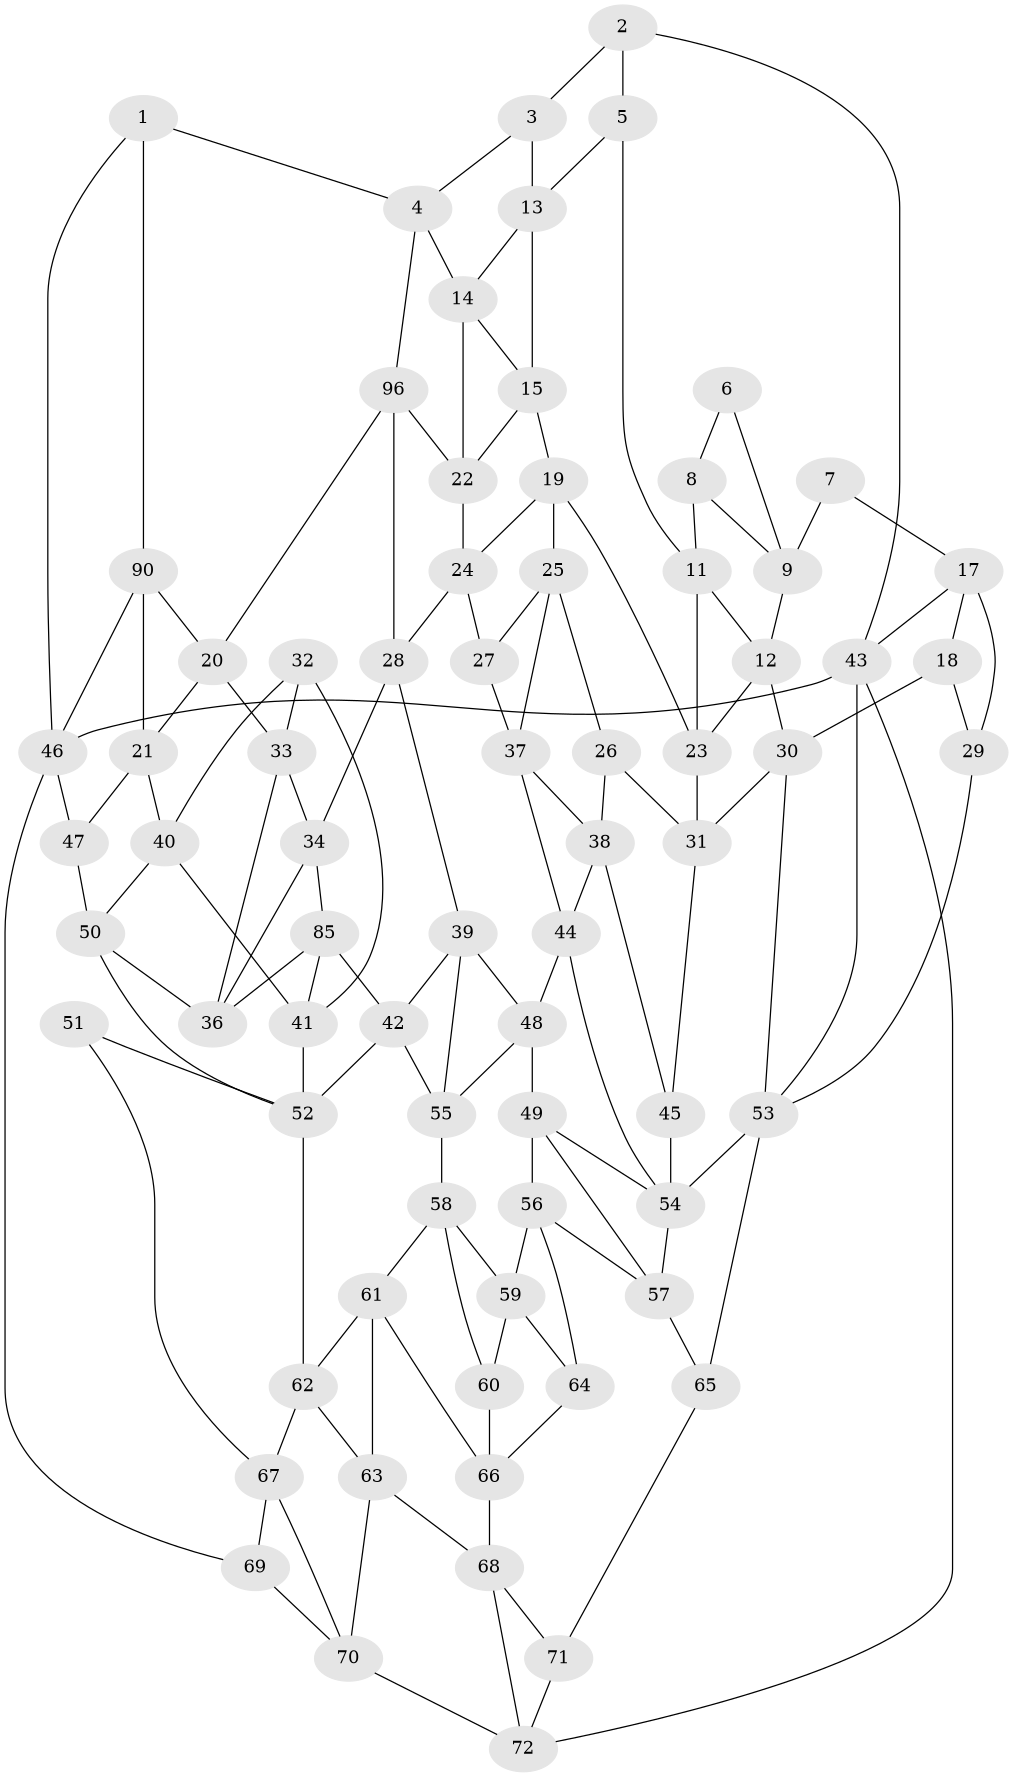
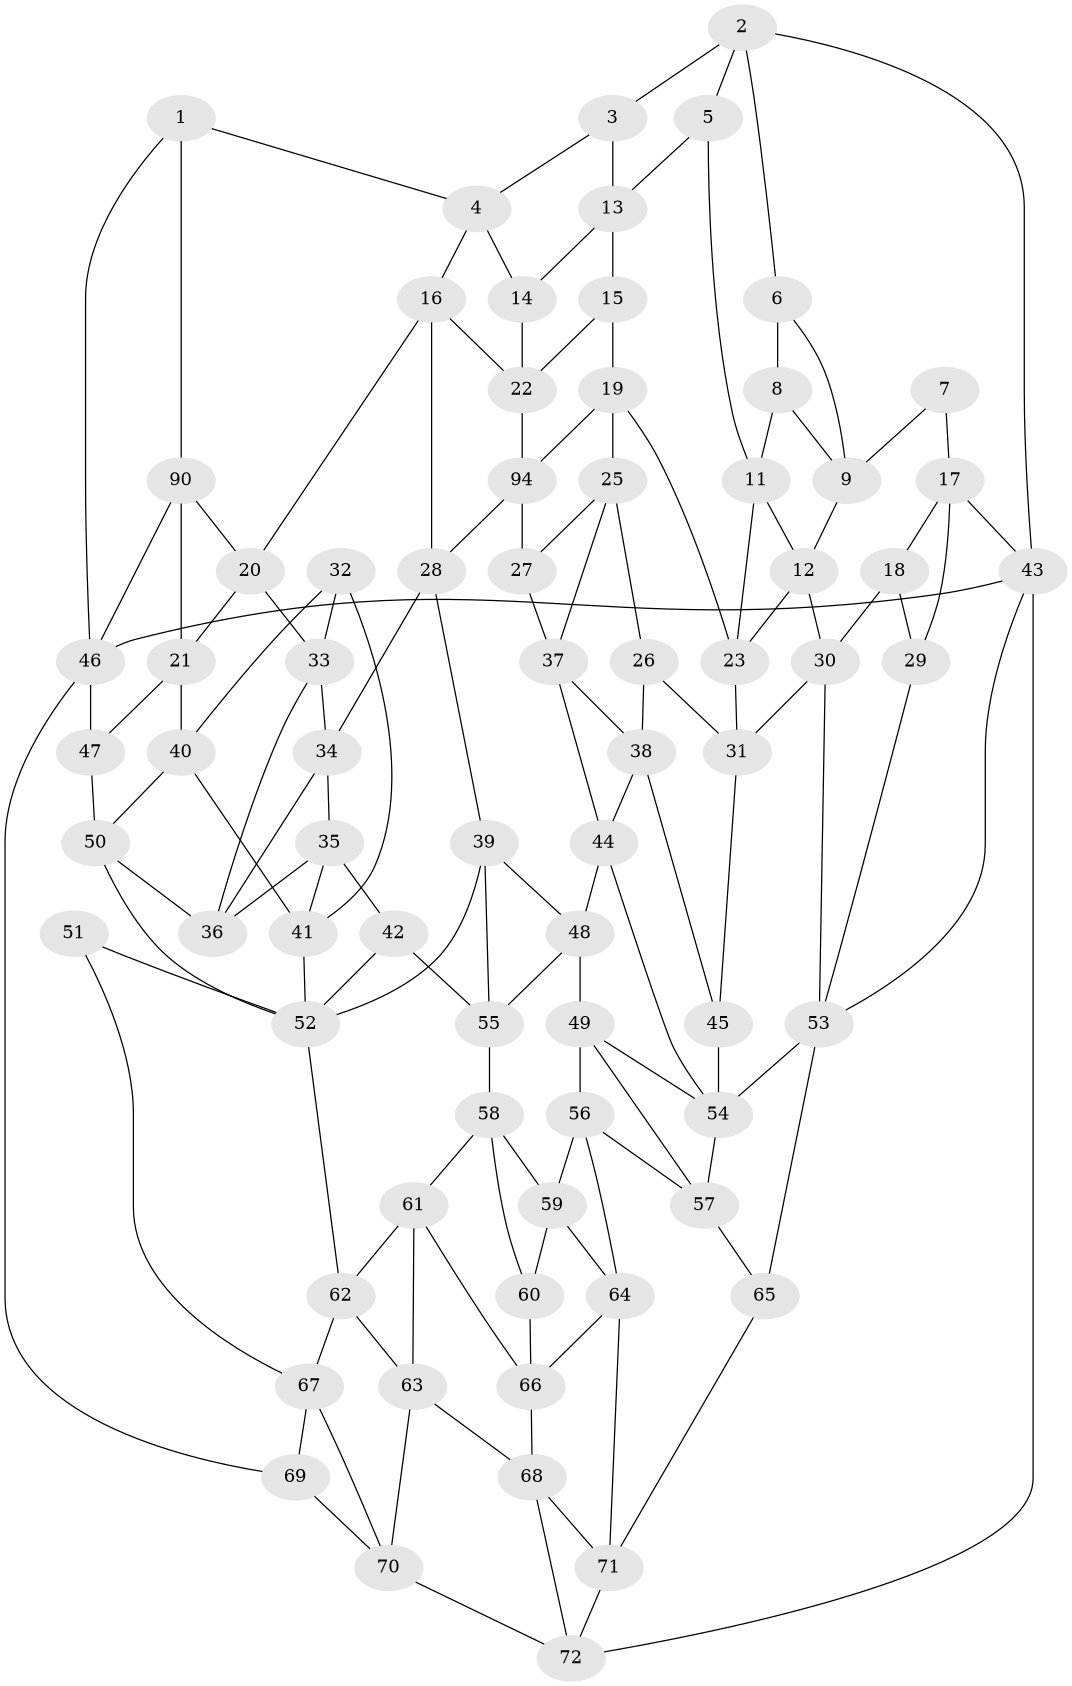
none -> (763, 163)
(498, 345) -> none
(394, 390) -> (432, 299)
(463, 571) -> (522, 481)
(325, 934) -> (330, 843)
(428, 979) -> (436, 959)
none -> (615, 1432)
